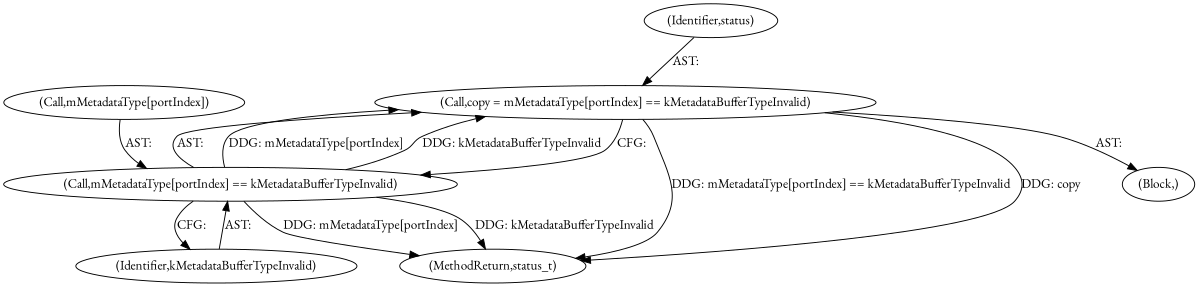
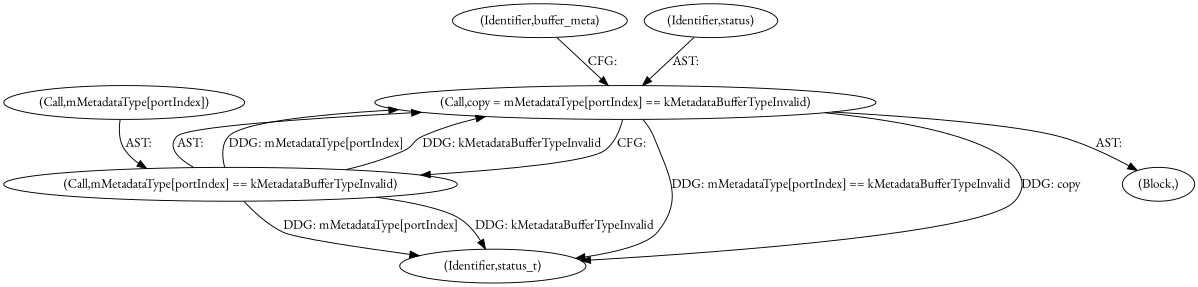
none -> (540, 21)
(216, 266) -> none
(493, 266) -> (493, 266)
